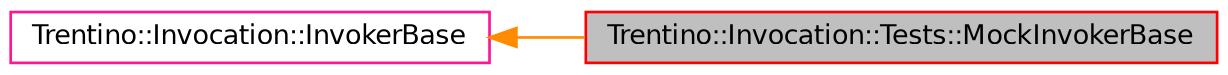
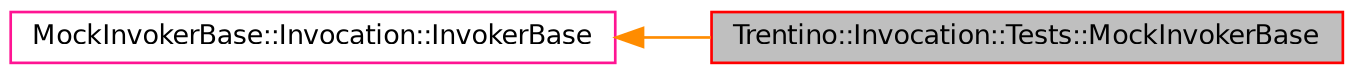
(250, 37) -> (313, 37)
